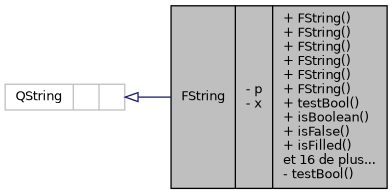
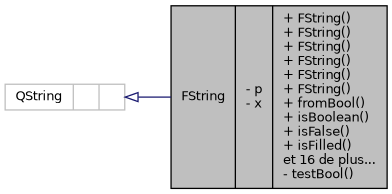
(322, 104) -> (324, 104)
